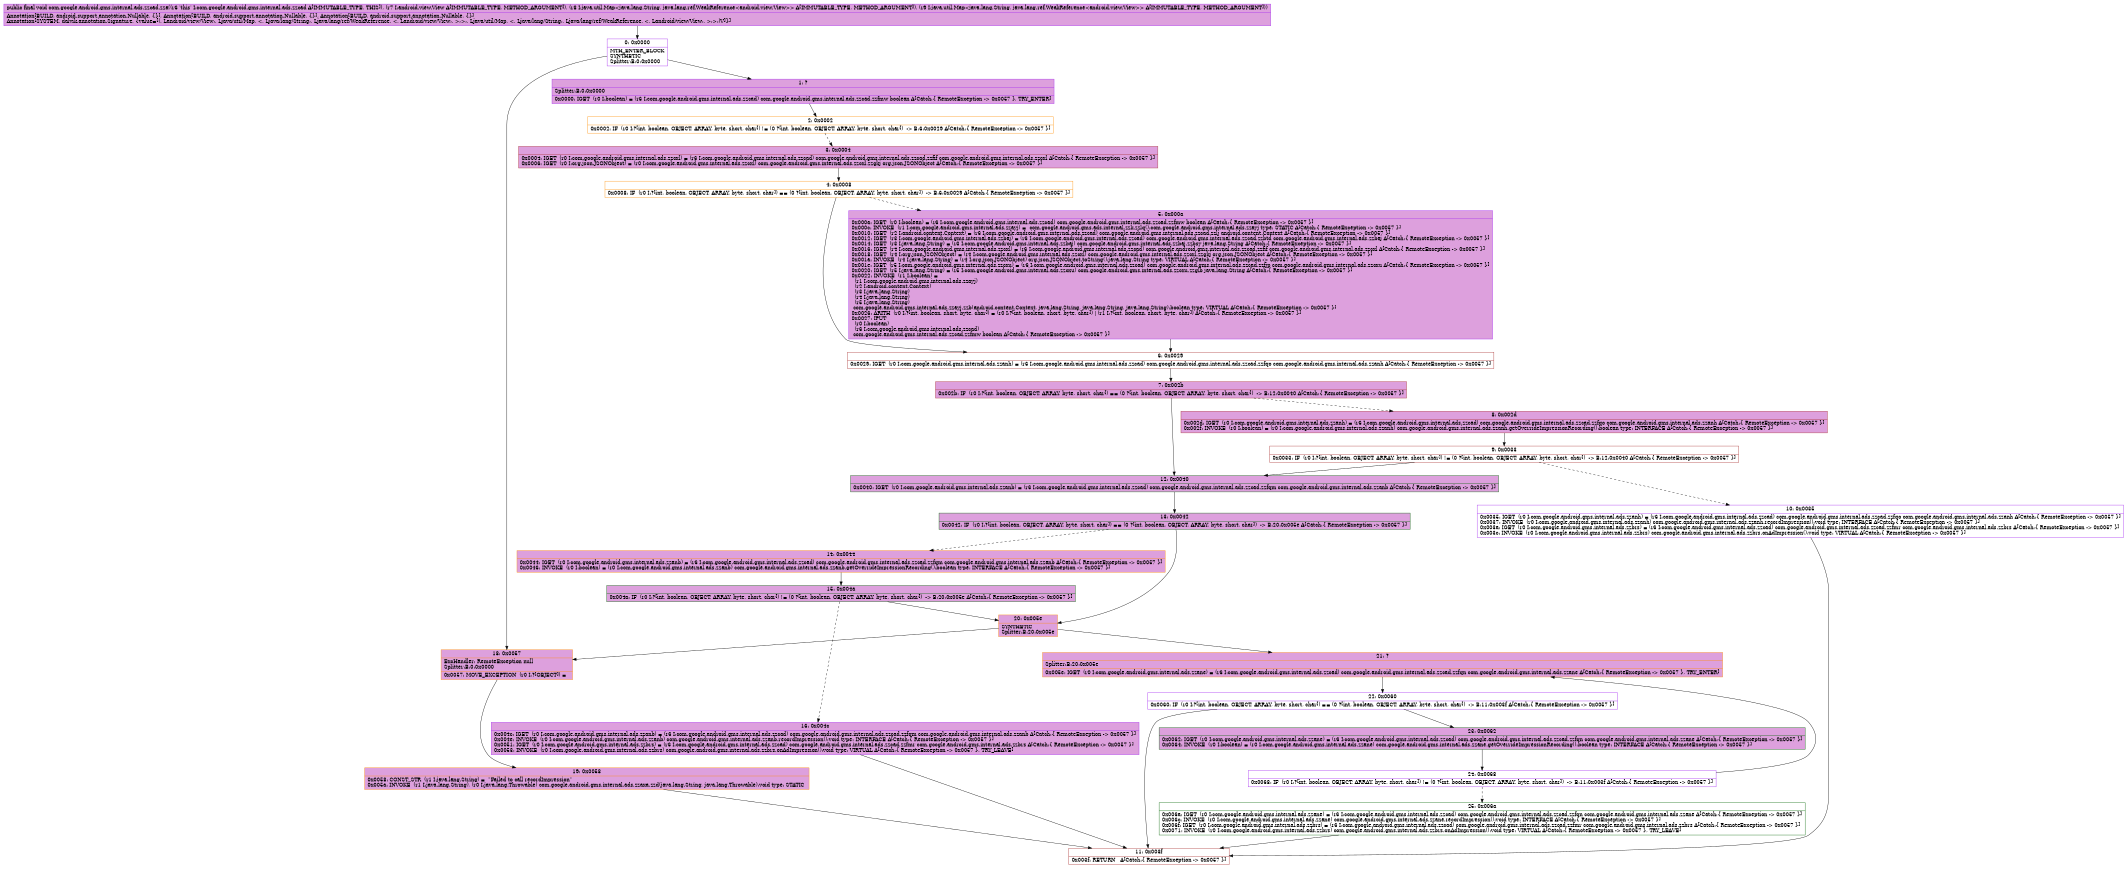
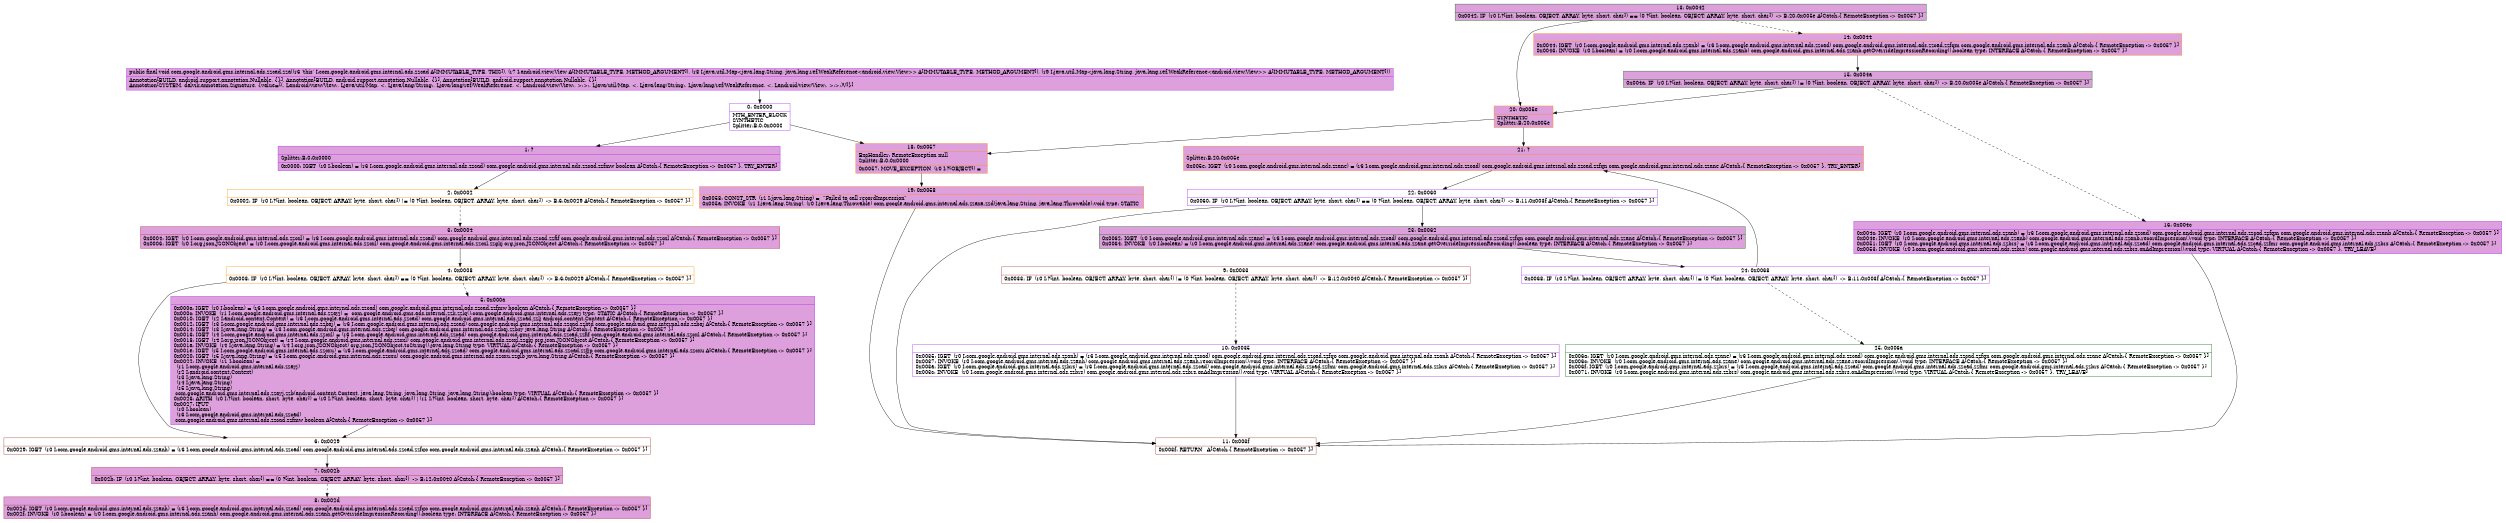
(1504, 438) -> none
(1175, 484) -> none
